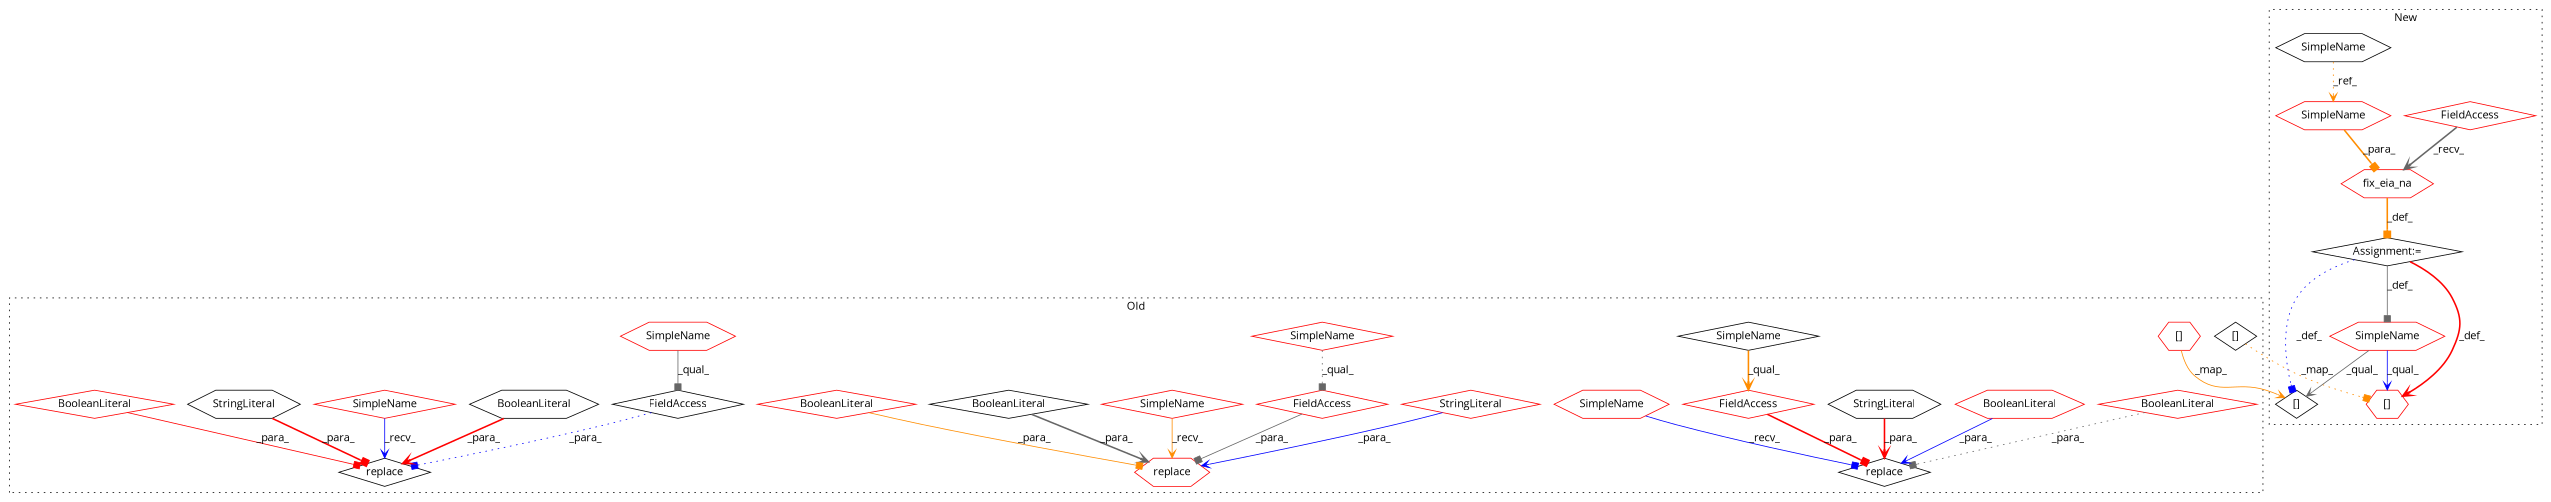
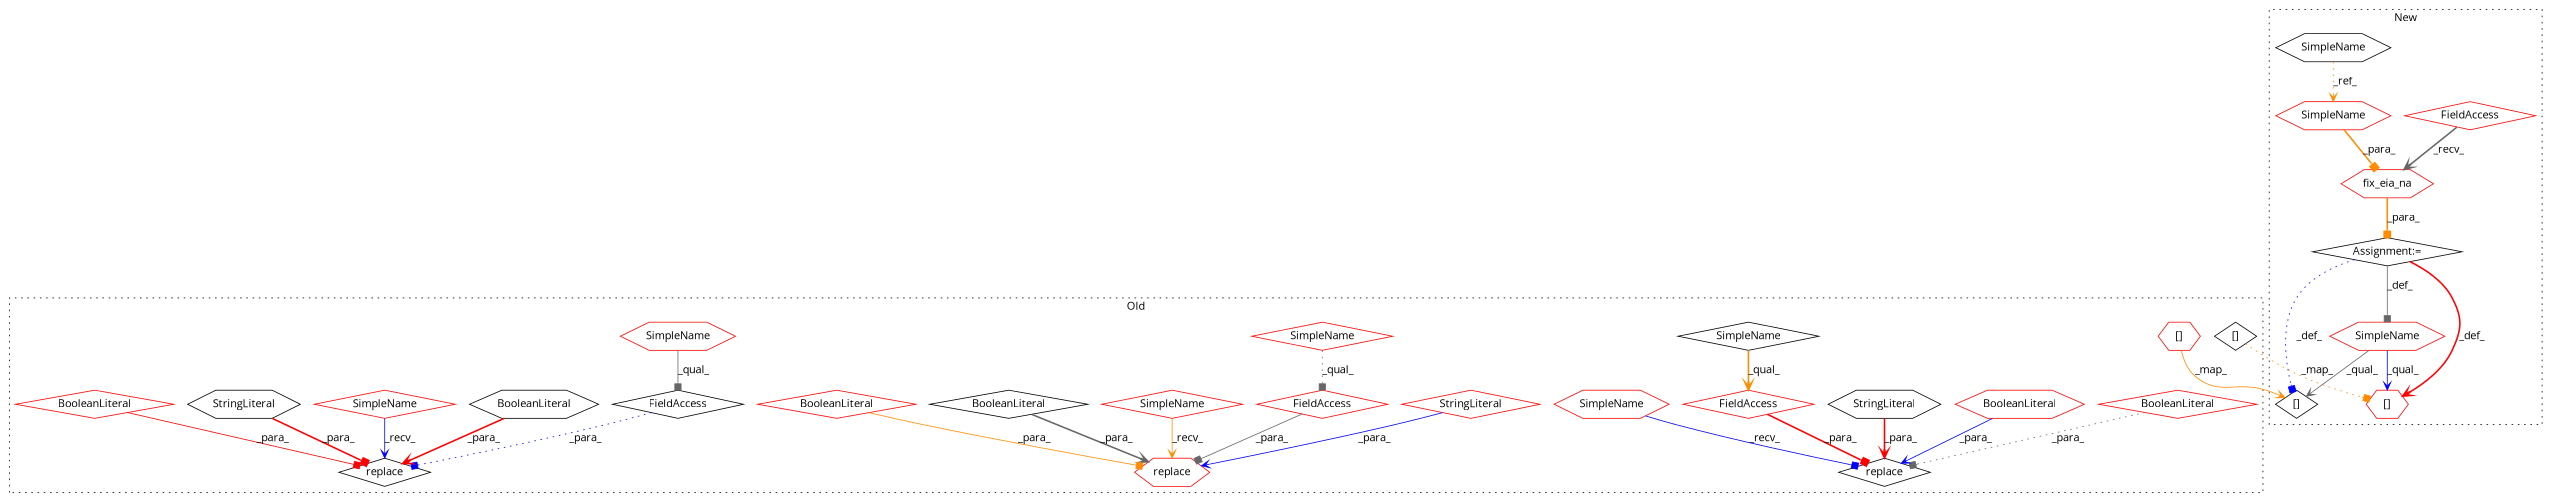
(2400, 218) -> (2404, 218)
